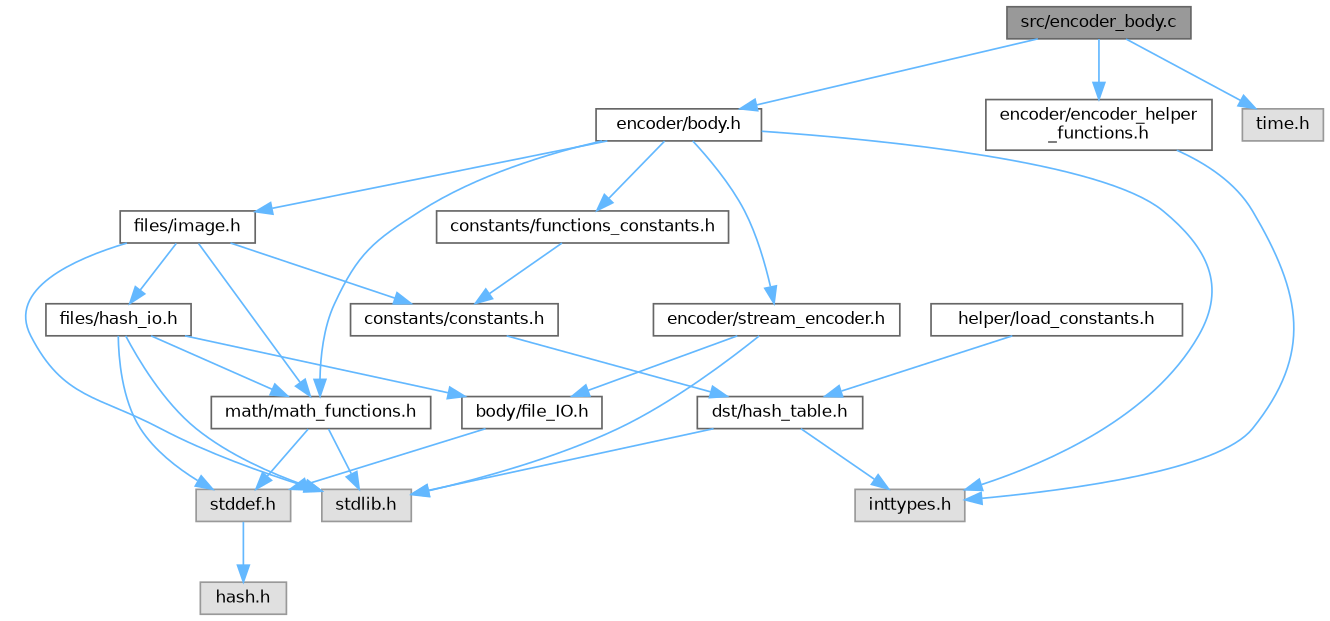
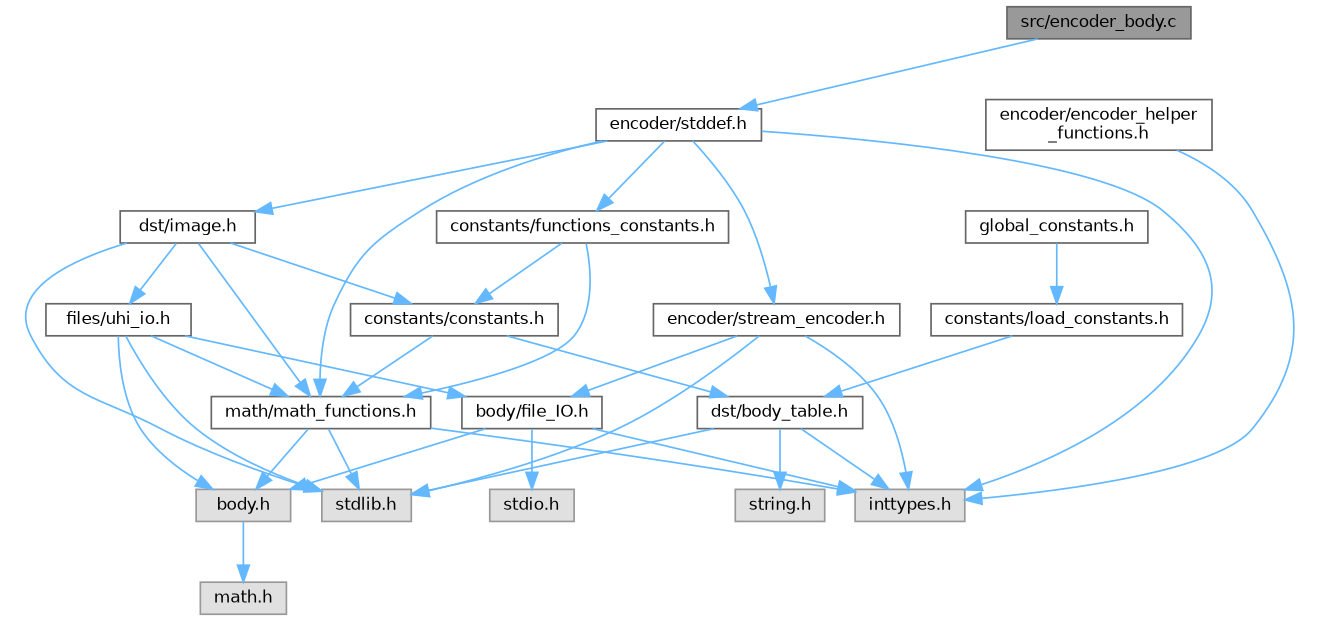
(1099, 61) -> none
(679, 125) -> (679, 125)
(1283, 125) -> none
(188, 227) -> (188, 227)
none -> (1057, 227)
(119, 320) -> (119, 320)
(1057, 320) -> (1057, 320)
none -> (540, 358)
none -> (395, 361)
none -> (876, 395)
(780, 413) -> (780, 413)
none -> (635, 457)
none -> (715, 458)
(243, 505) -> (243, 505)
none -> (532, 505)
none -> (780, 505)
(243, 598) -> (243, 598)
